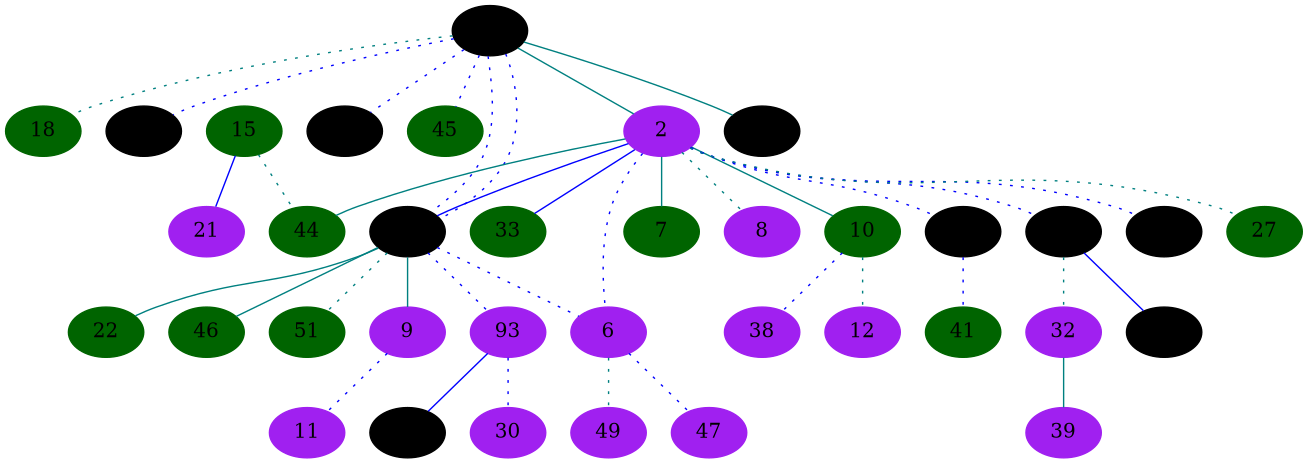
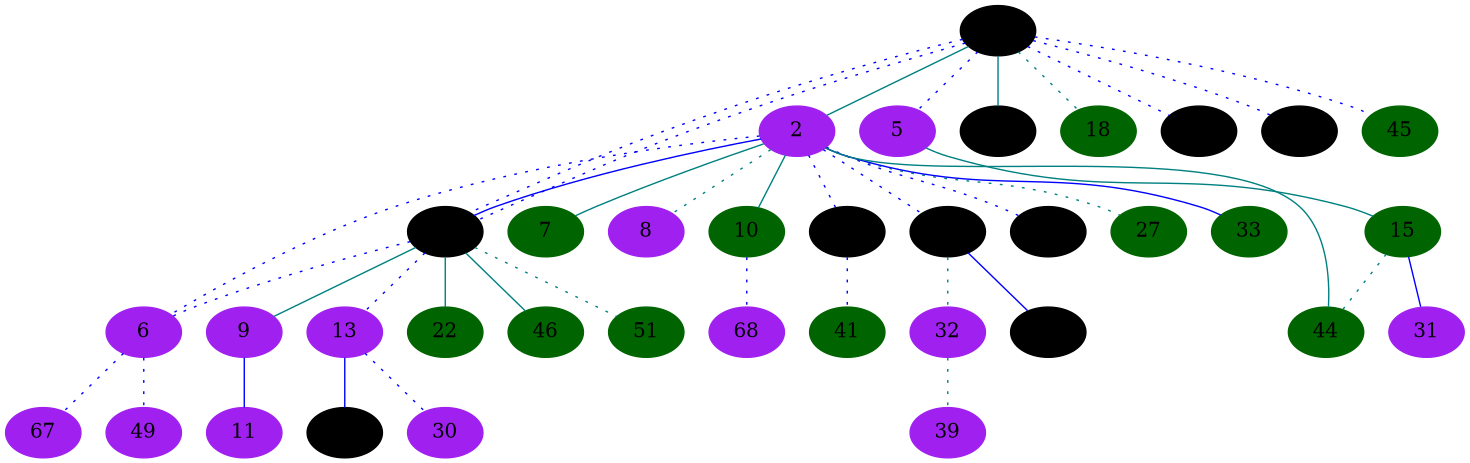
none -> (898, 131)
(207, 232) -> (1427, 332)
(508, 332) -> (345, 332)
(762, 332) -> (747, 332)
(863, 332) -> none
(357, 382) -> (244, 383)
(609, 383) -> (144, 383)
(1064, 383) -> (948, 383)
(709, 433) -> (43, 433)
